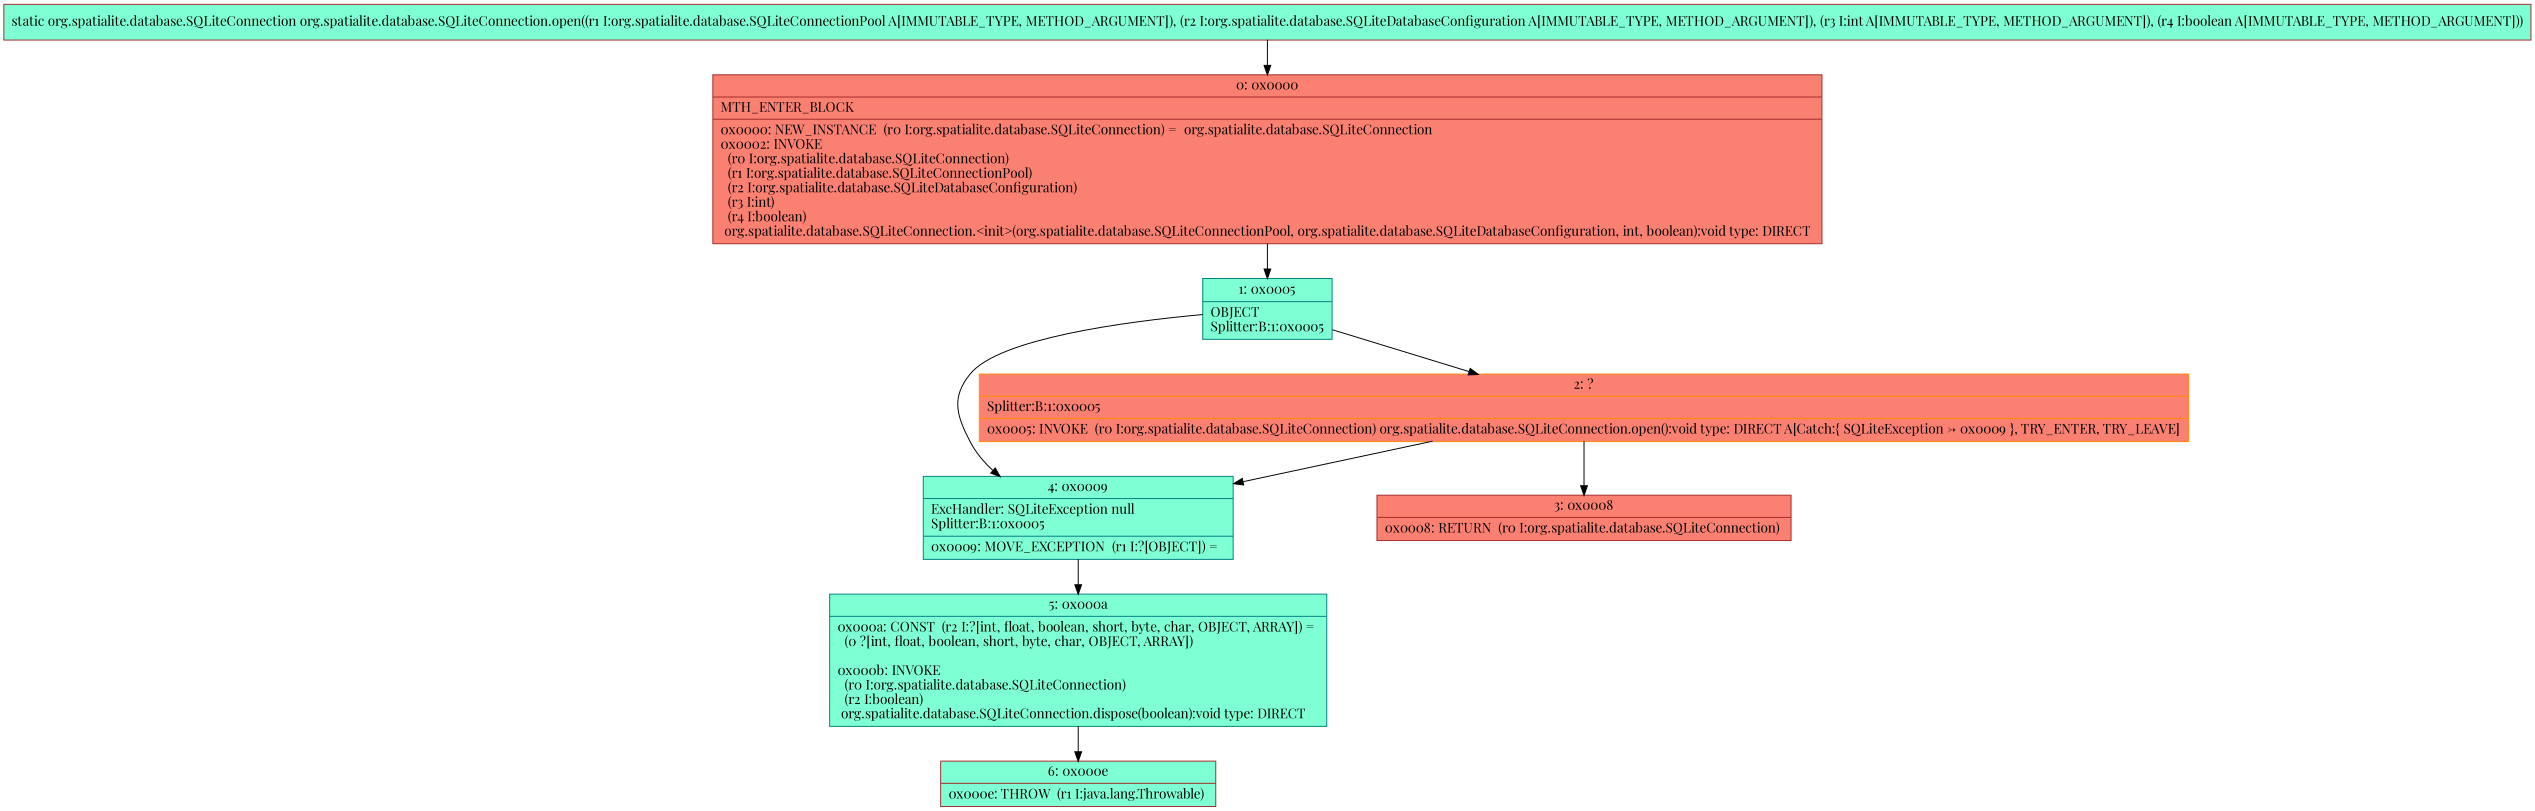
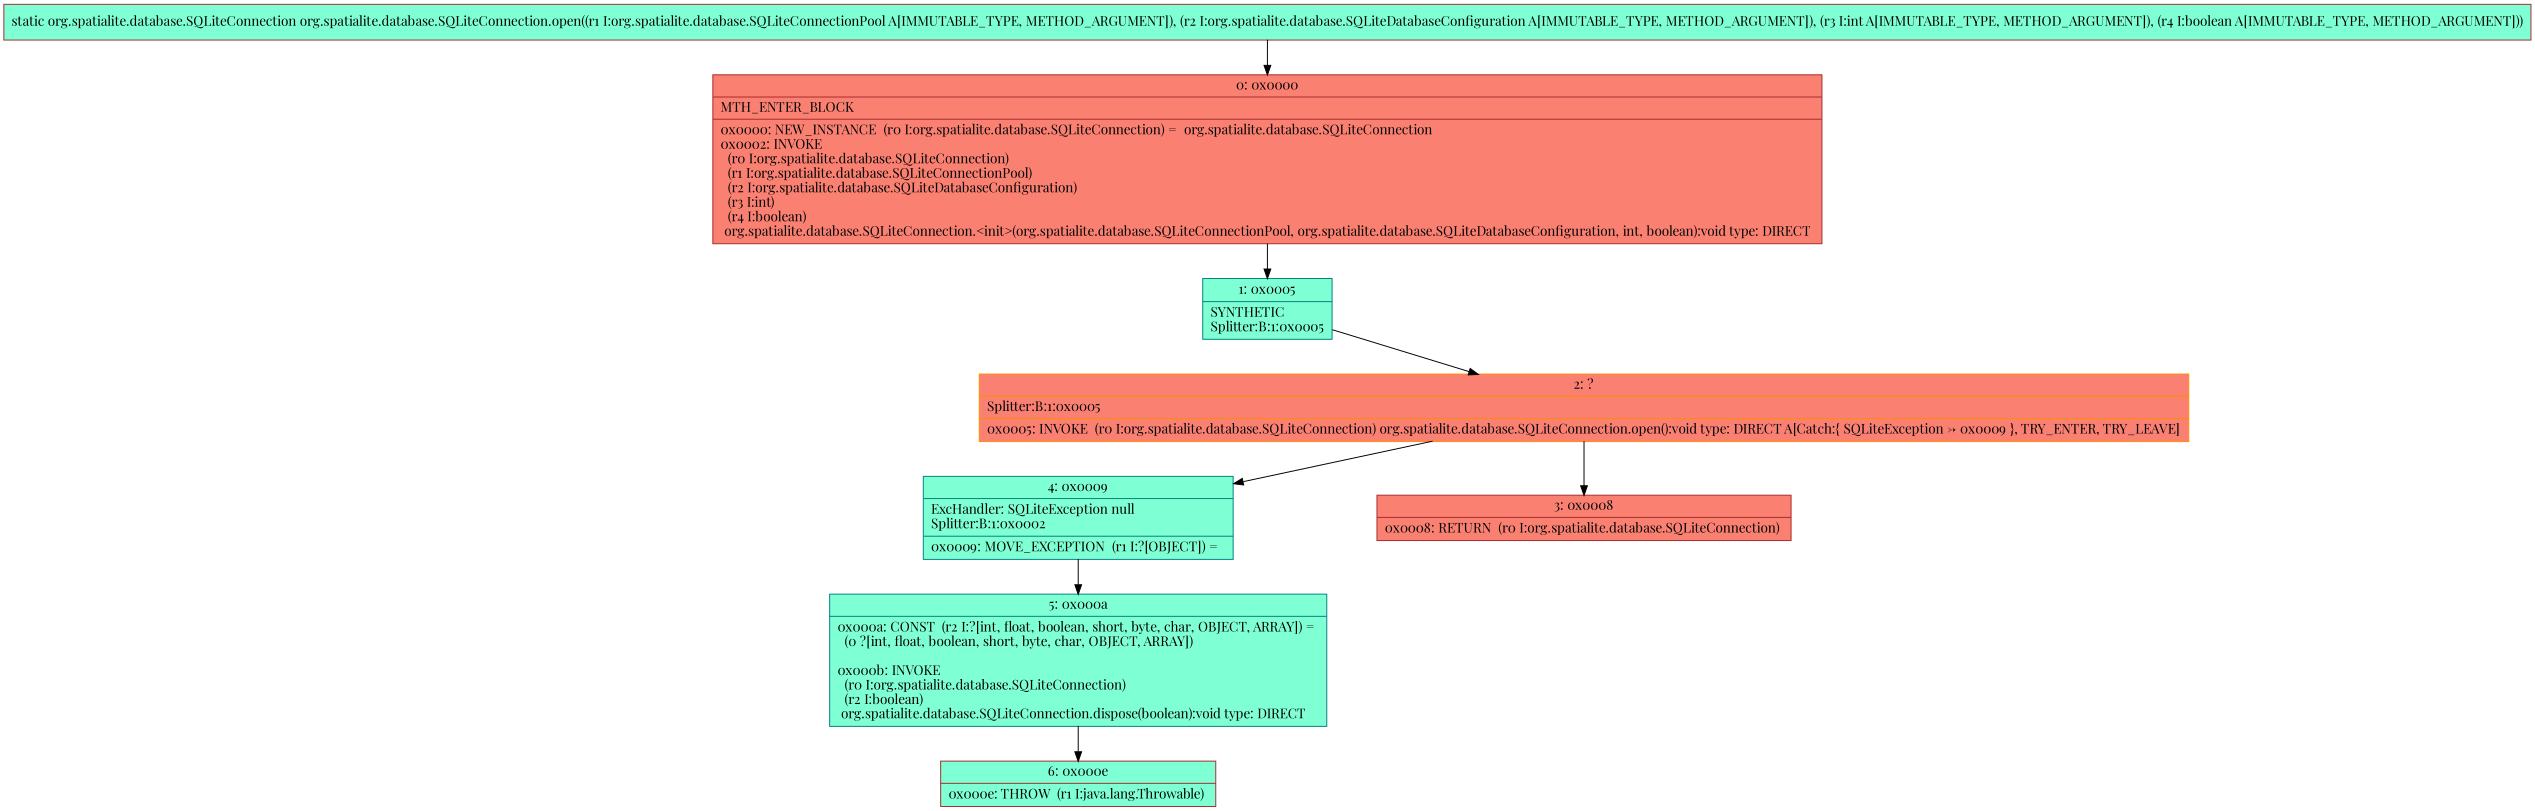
(1236, 313) -> (1248, 313)
(1029, 344) -> none
(988, 524) -> (988, 524)
